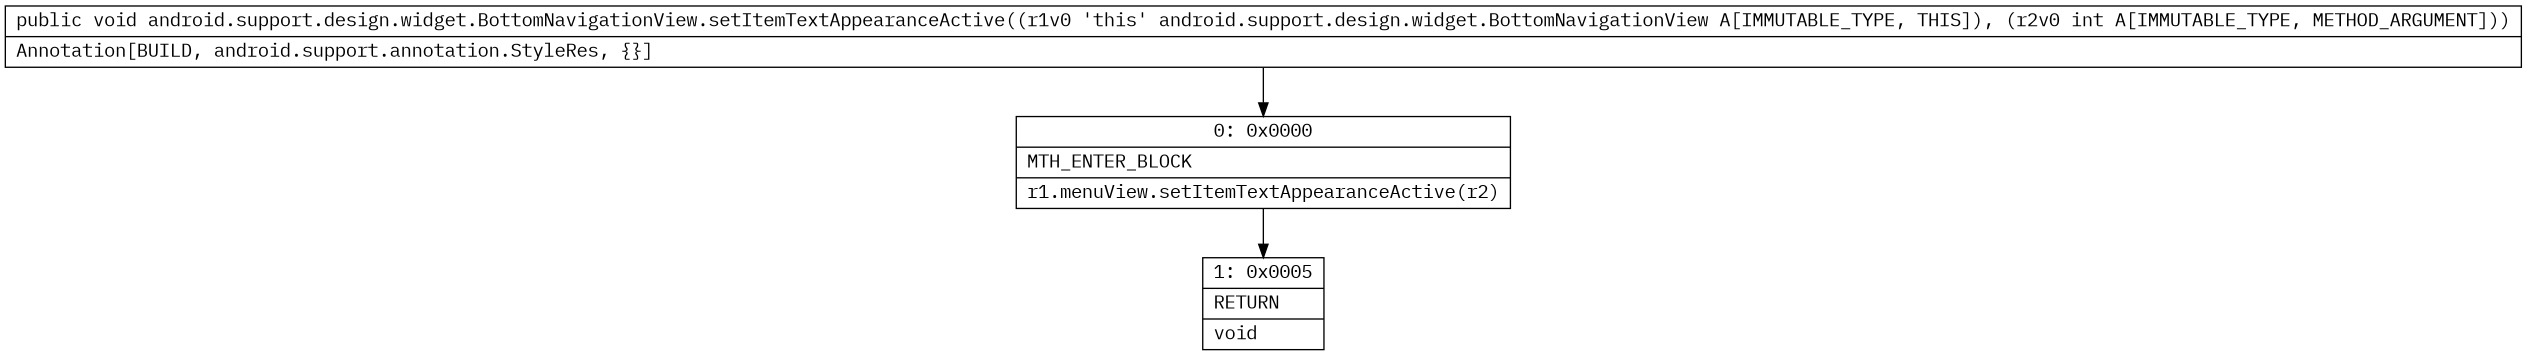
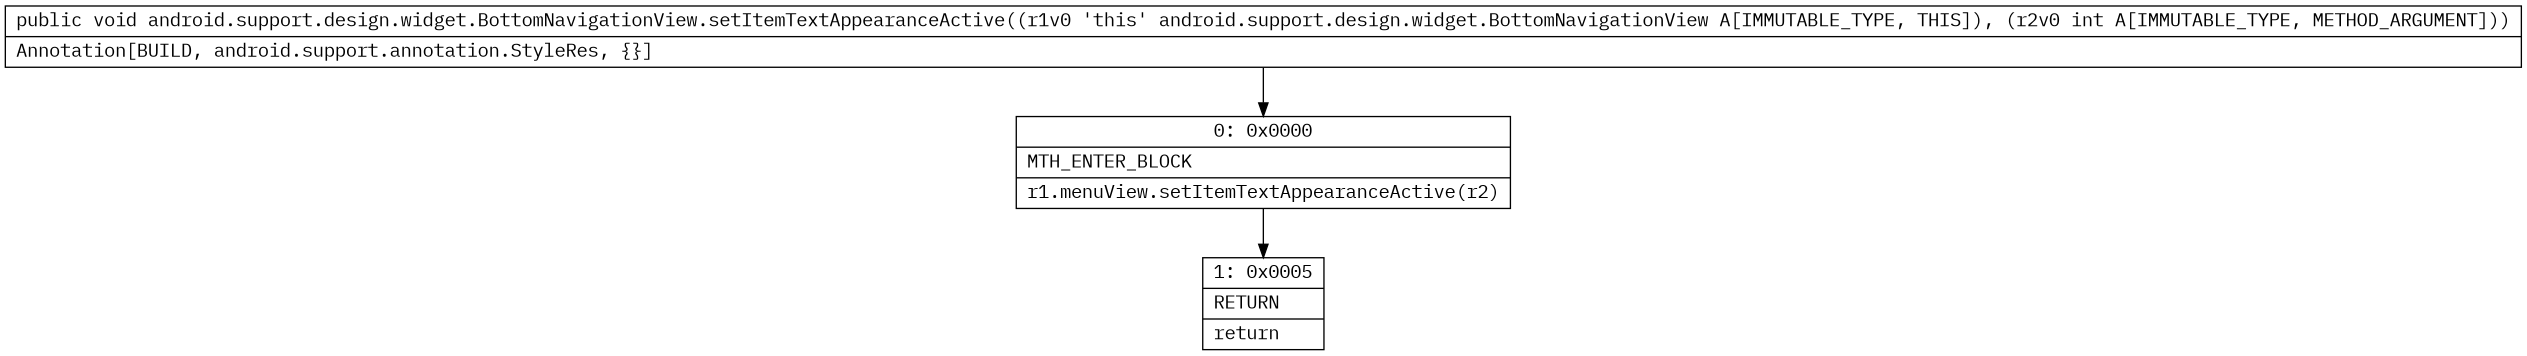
(1236, 334) -> (1247, 334)
